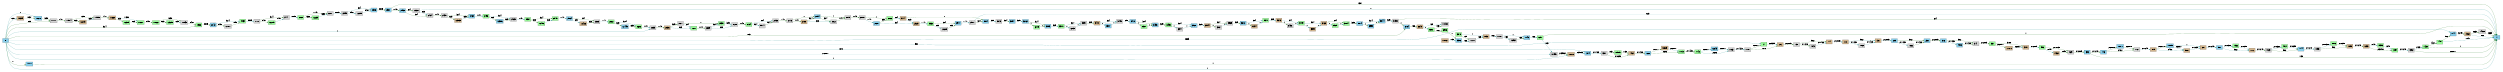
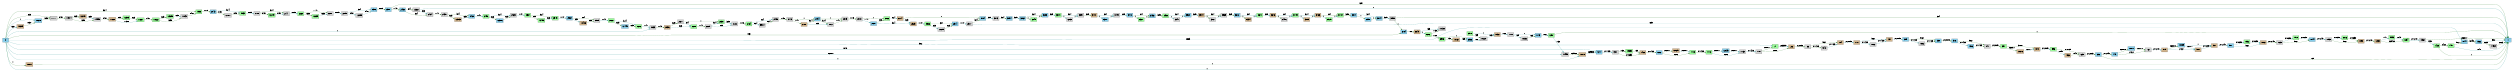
(2467, 34) -> (2479, 42)
none -> (1448, 39)
(29, 64) -> (29, 64)
